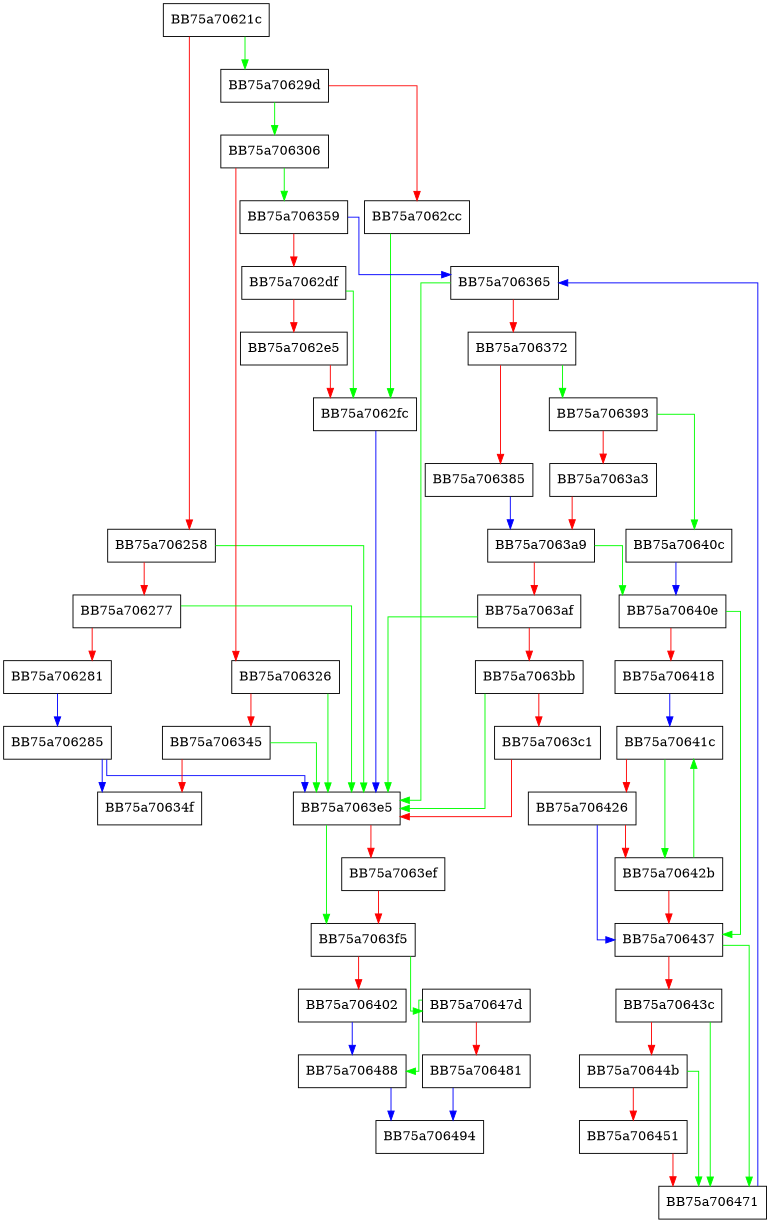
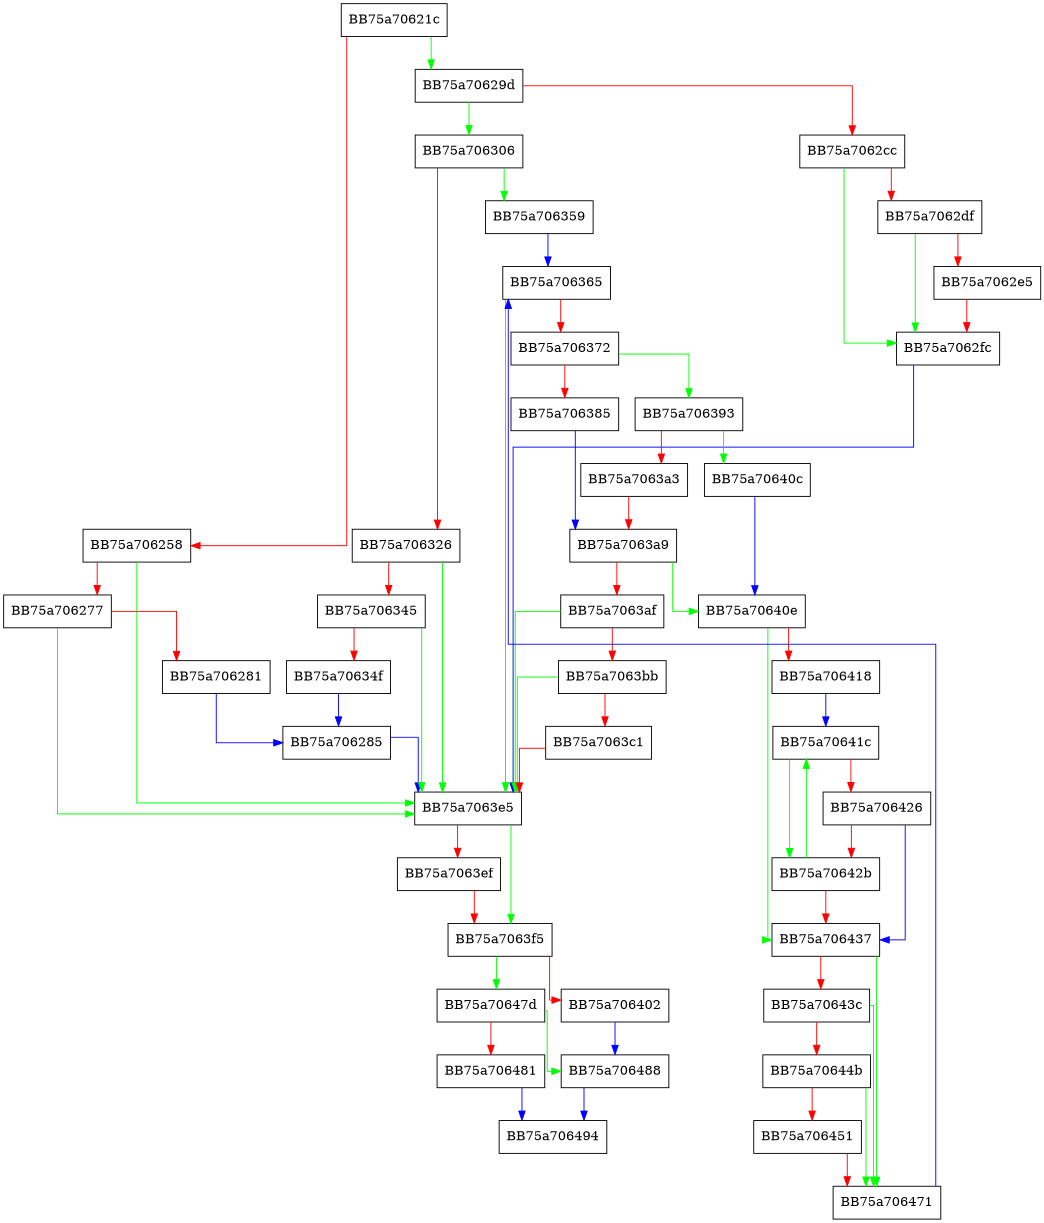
(294, 245) -> (891, 180)
(102, 771) -> (339, 705)
